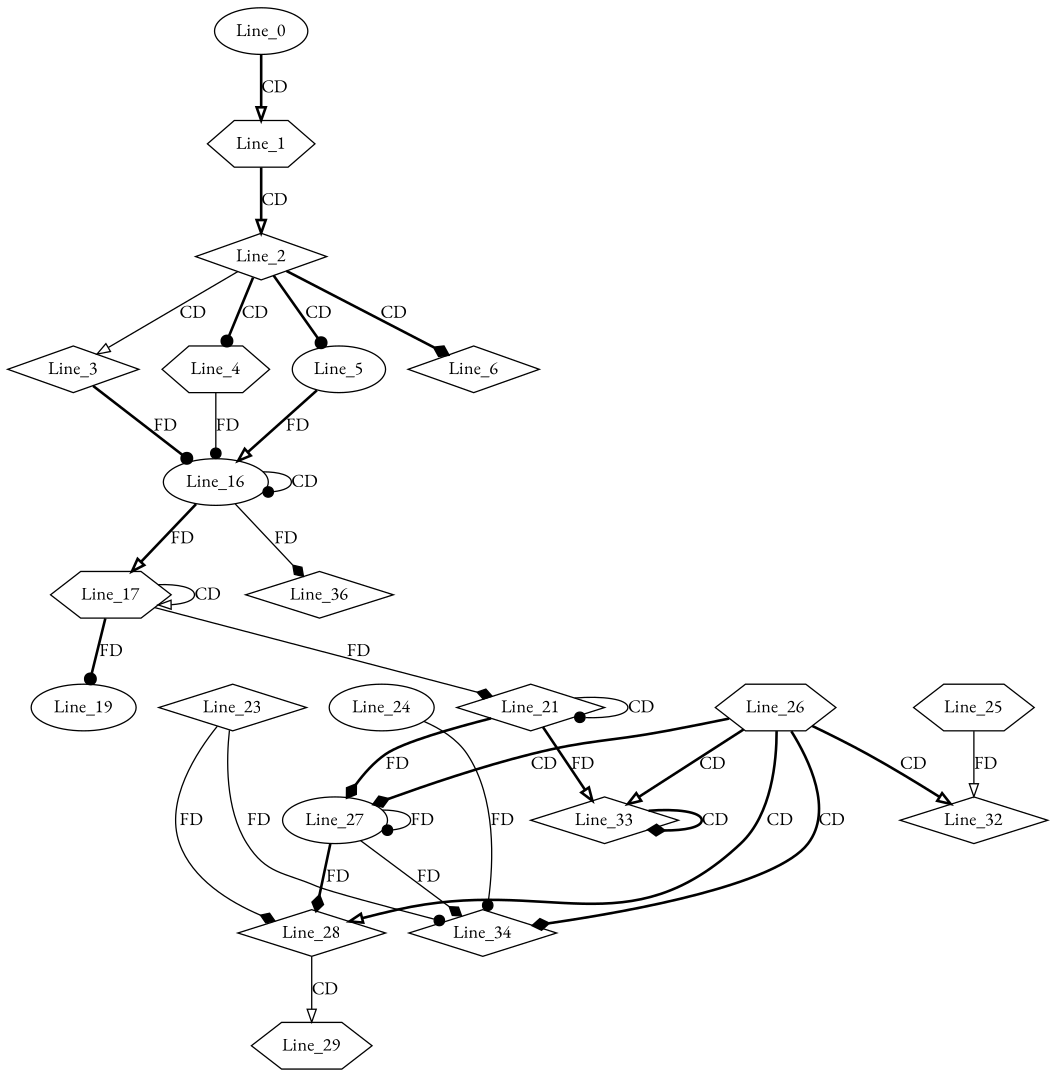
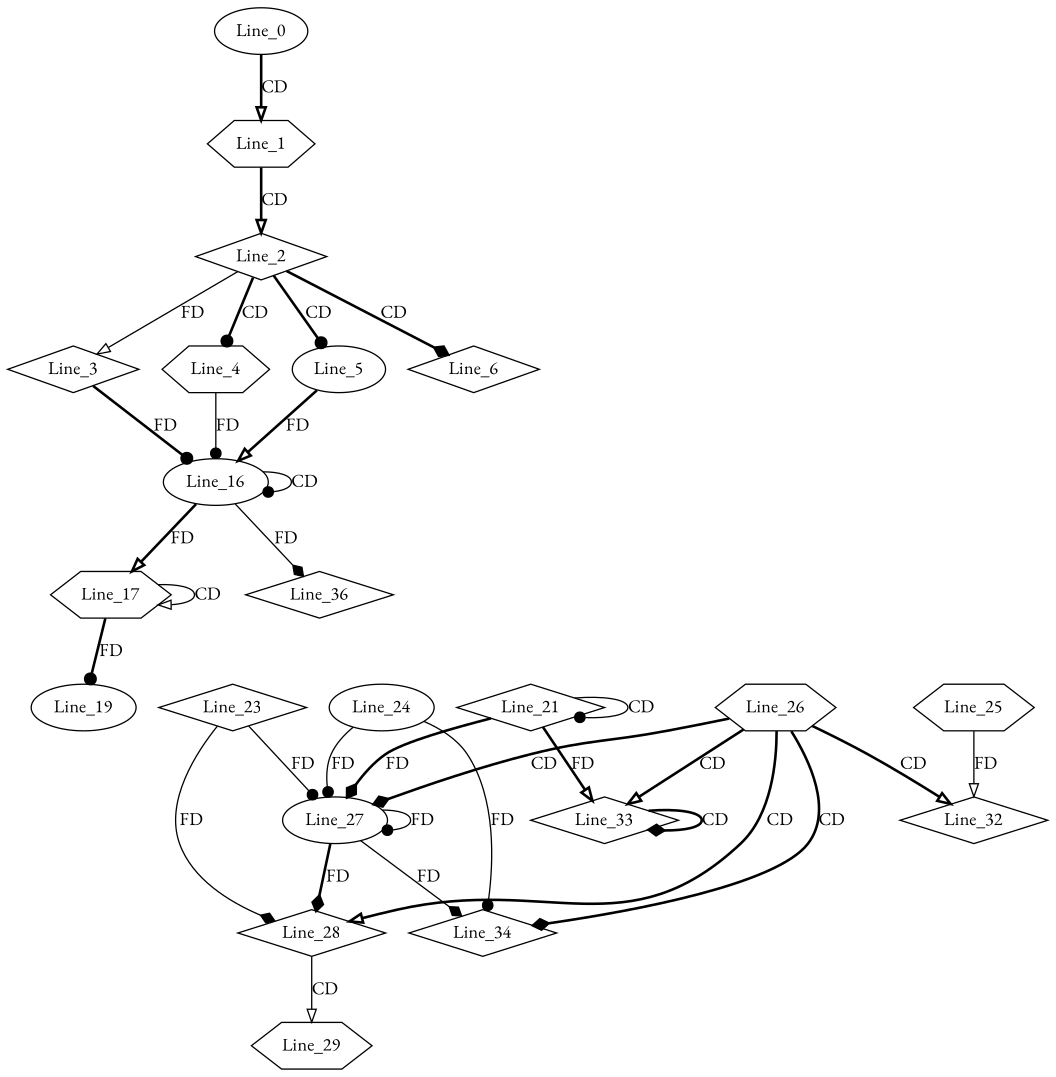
(193, 313) -> (193, 313)
(316, 650) -> none
none -> (332, 753)
(280, 872) -> (279, 758)
